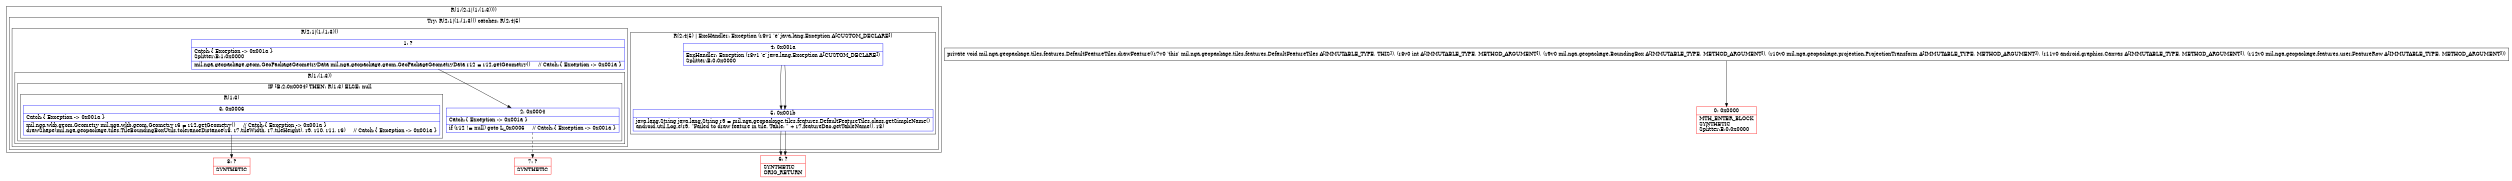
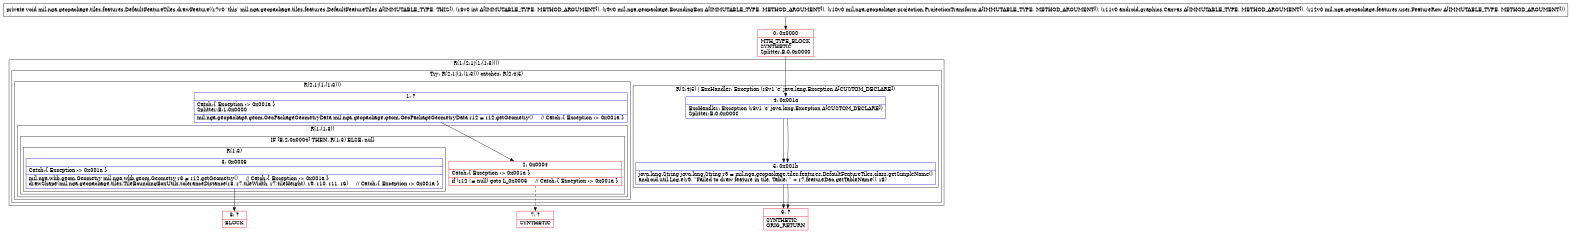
none -> (786, 75)
(1727, 119) -> (785, 42)
(533, 120) -> (535, 173)
(232, 170) -> (234, 223)
